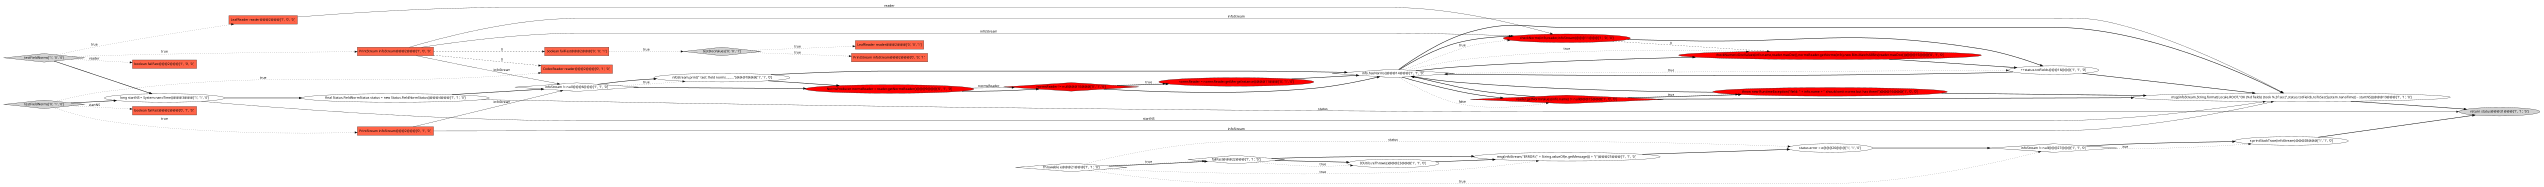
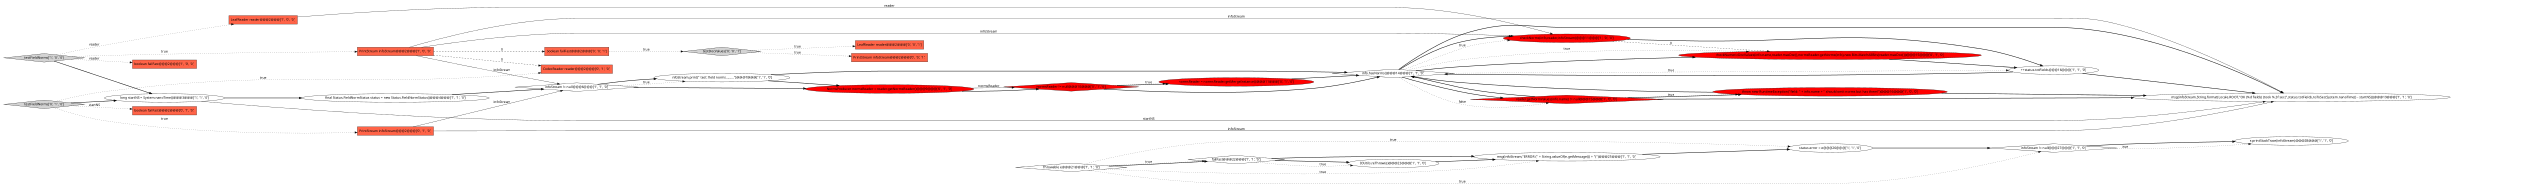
(94, 45) -> (94, 45)
(2499, 112) -> none
(1393, 140) -> (1393, 140)
